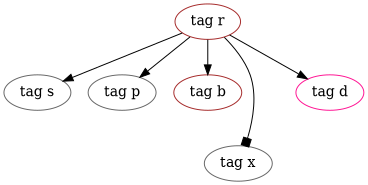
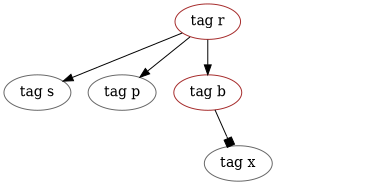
(252, 83) -> (221, 123)
(330, 93) -> none
